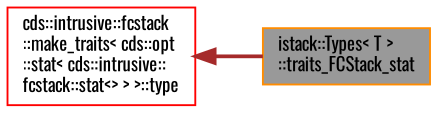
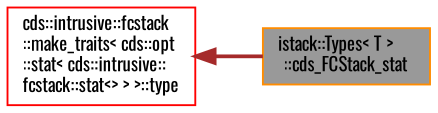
(346, 56) -> (346, 56)
